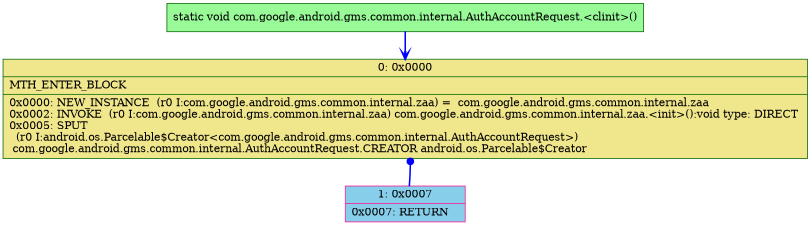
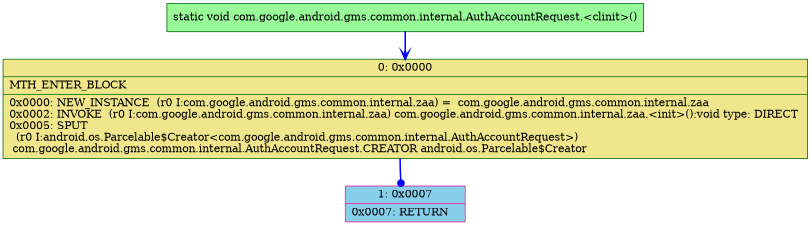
(410, 175) -> (400, 169)
